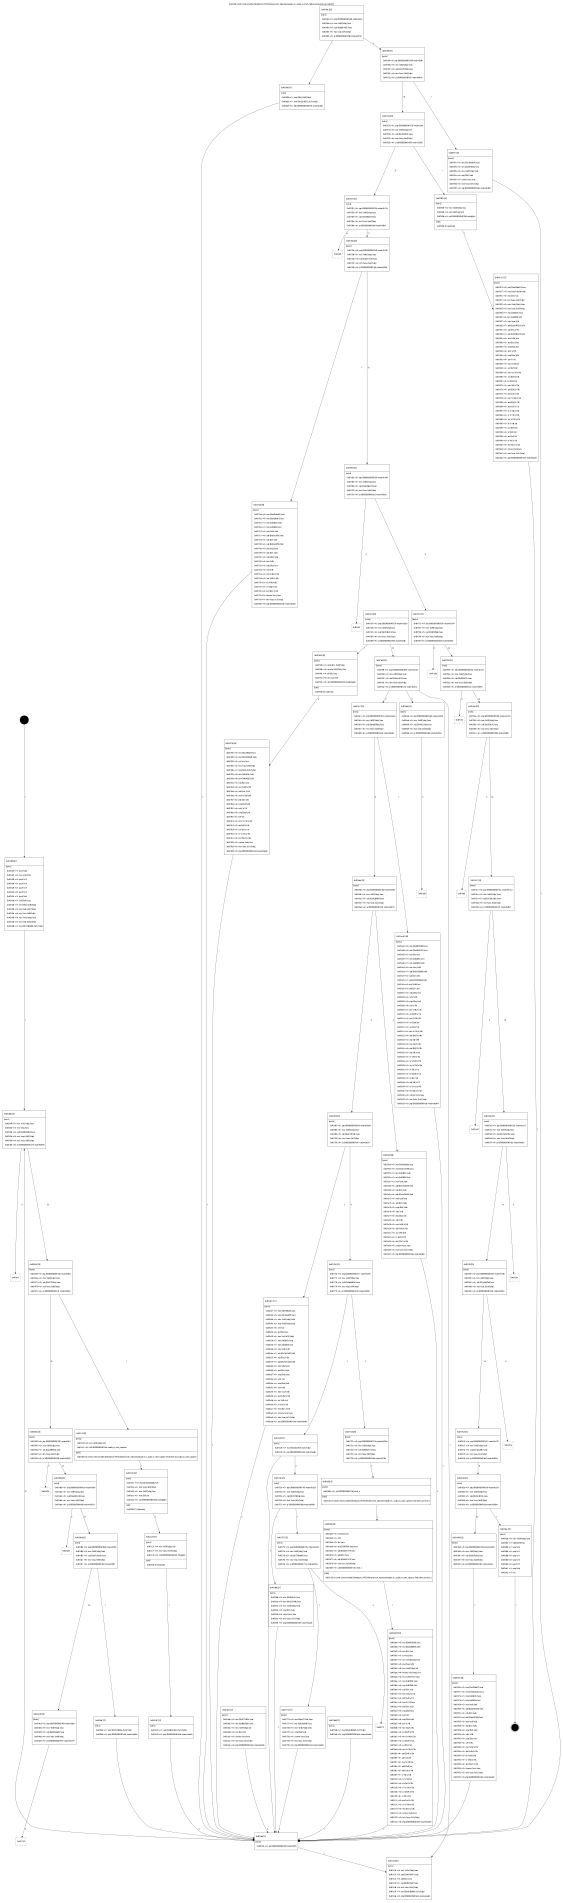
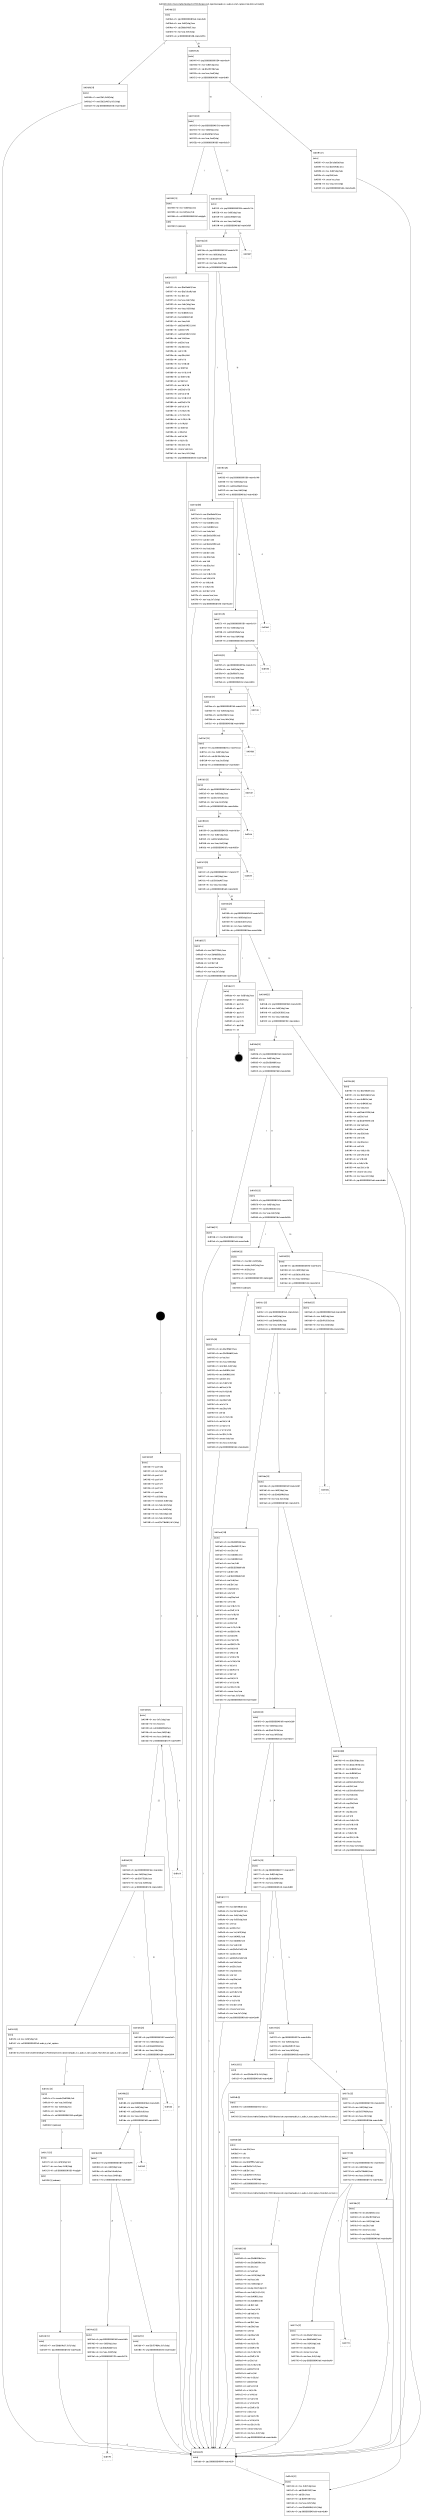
none -> (217, 914)
none -> (271, 1058)
(295, 1464) -> (327, 2074)
